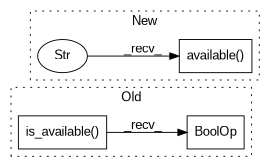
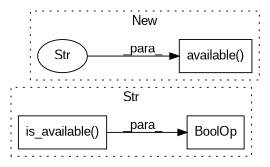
(143, 49) -> (143, 49)
(131, 98) -> (131, 98)
(143, 126) -> (143, 126)
